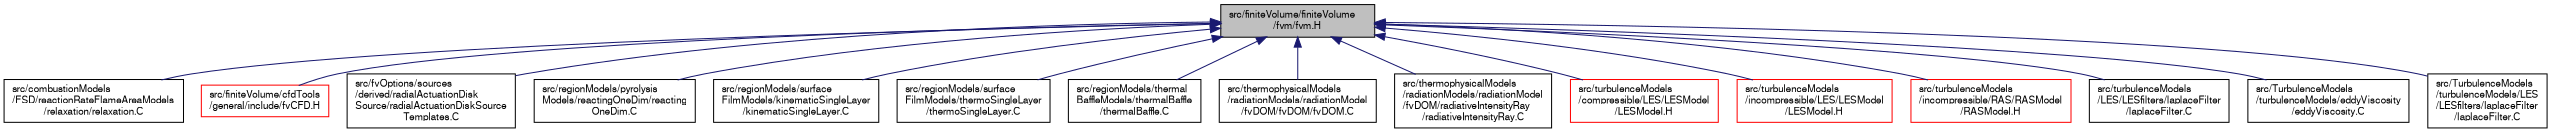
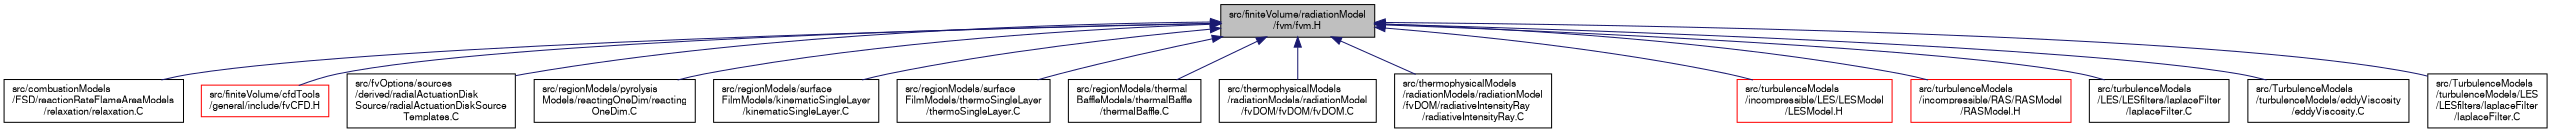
(1298, 21) -> (1298, 21)
(1644, 101) -> none
